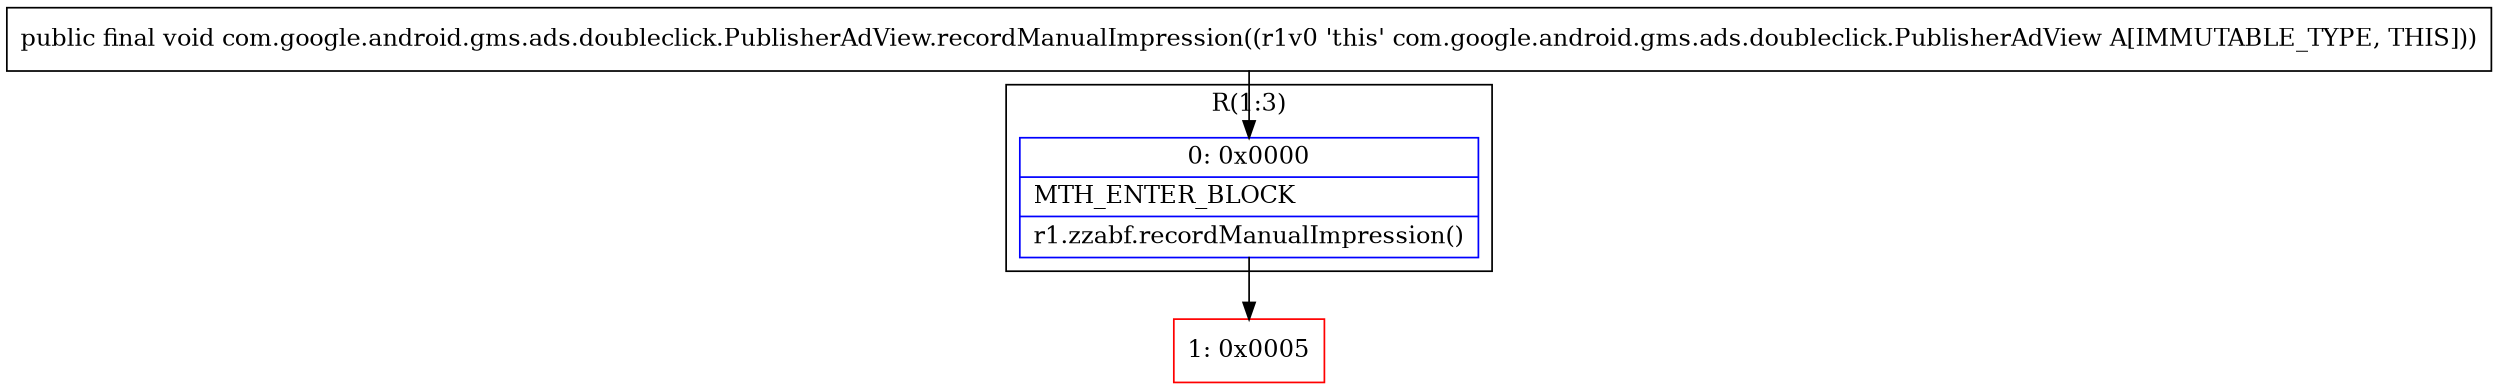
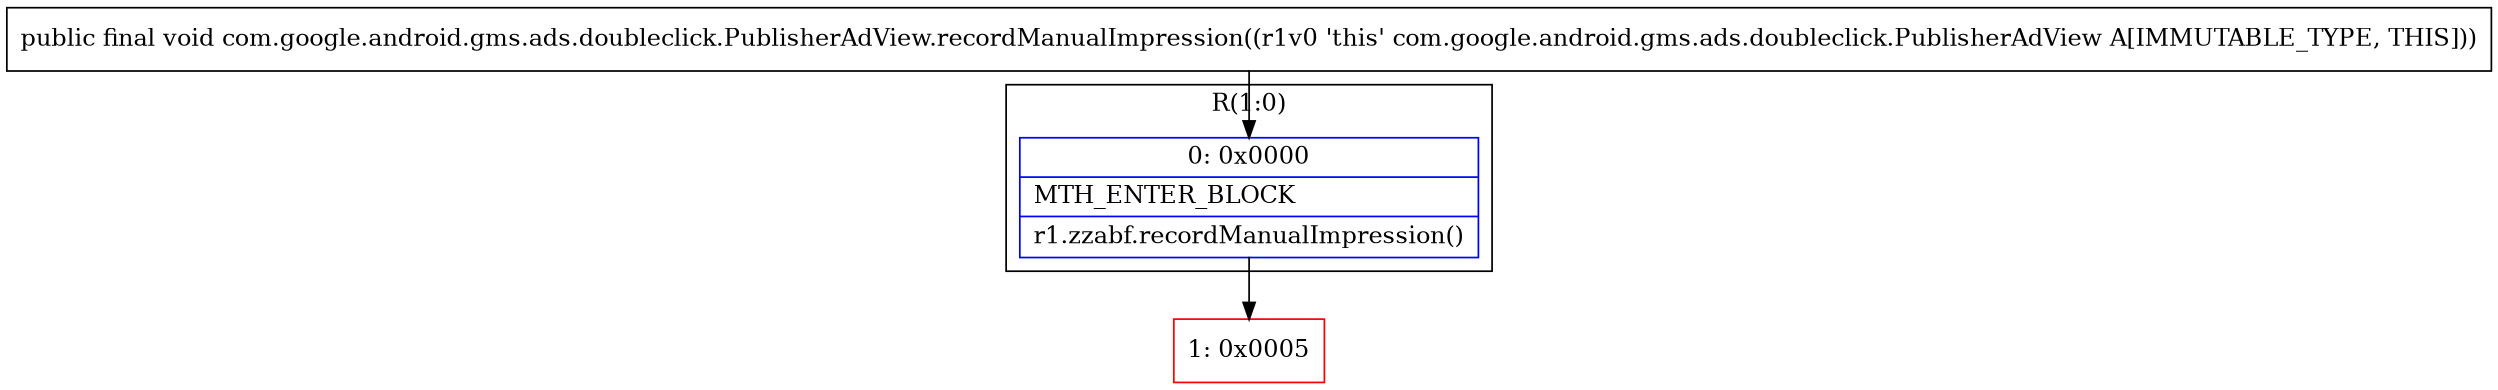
(1249, 104) -> (1249, 104)
